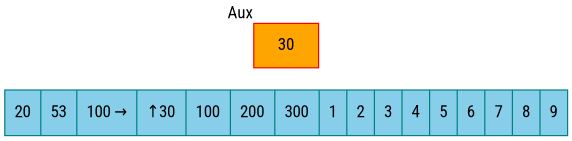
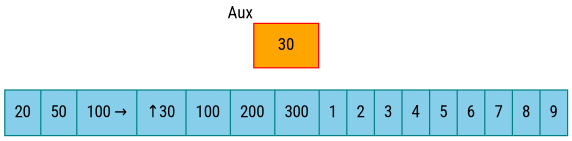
(59, 112) -> (59, 112)
